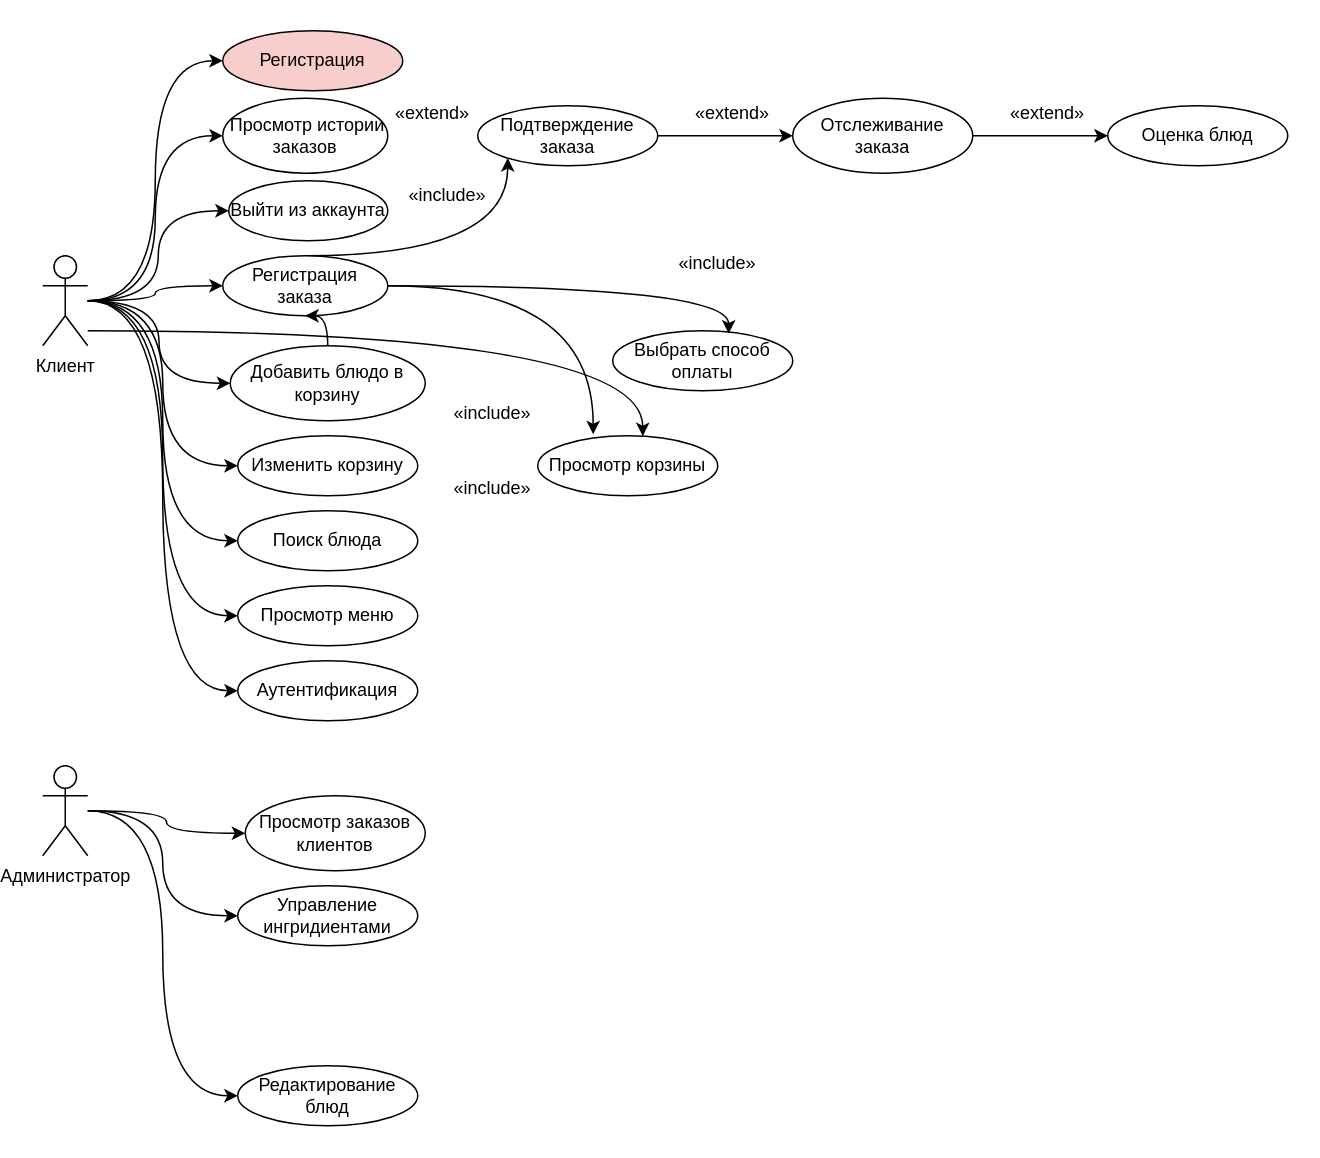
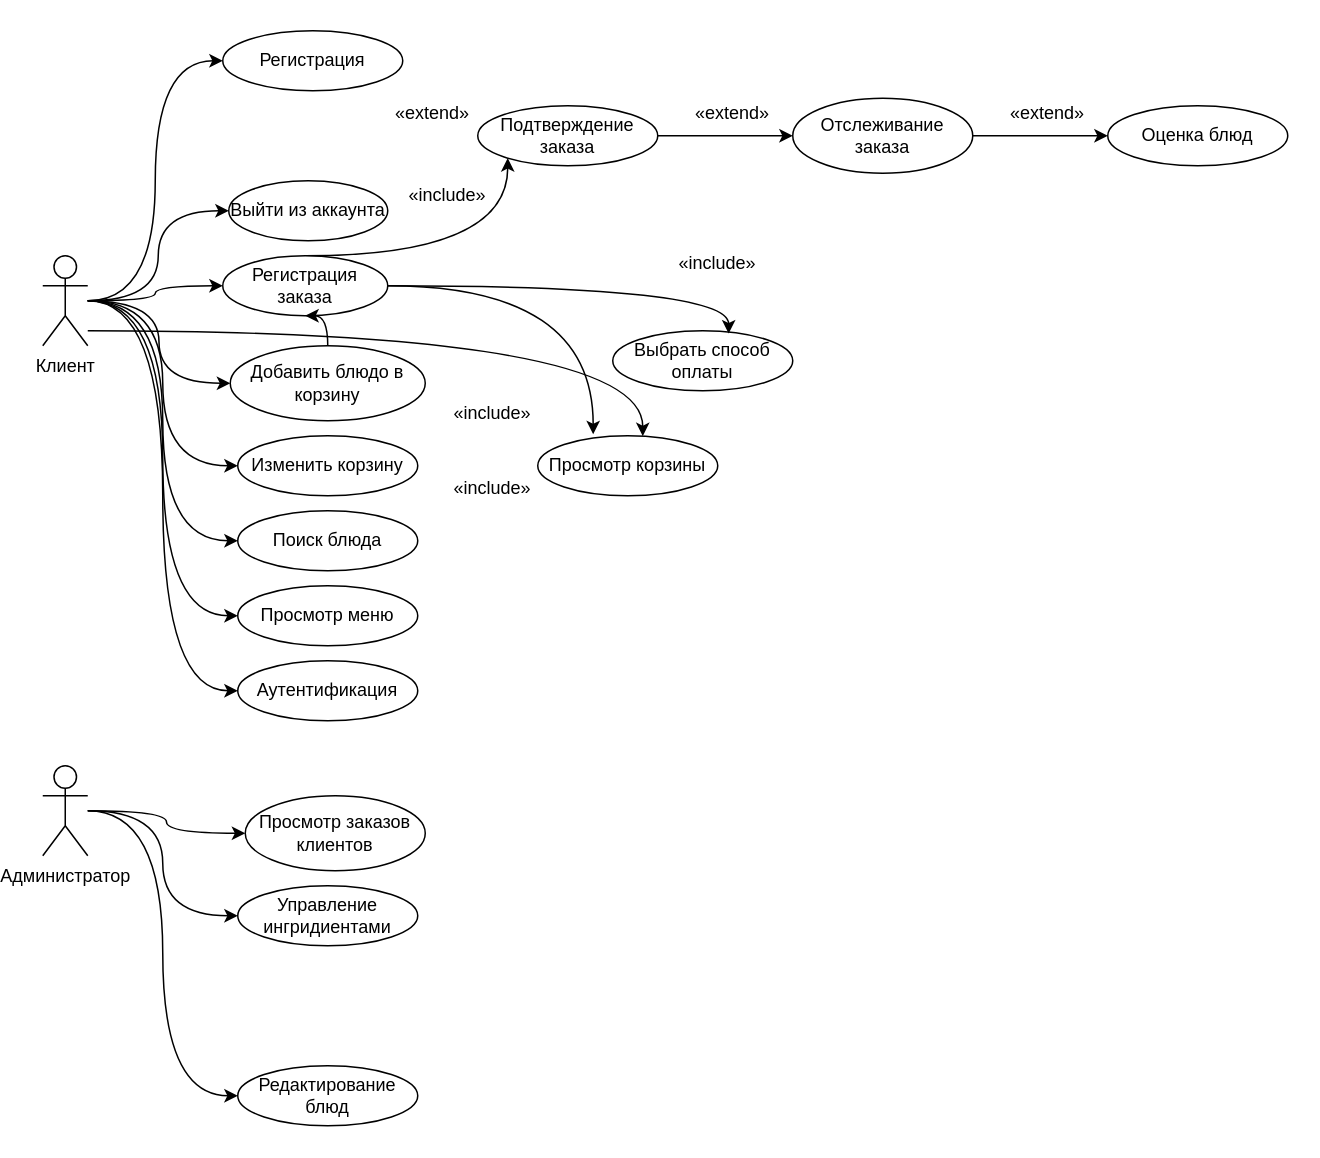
(313, 61) -> (313, 61)
(305, 136) -> none
(156, 207) -> none
